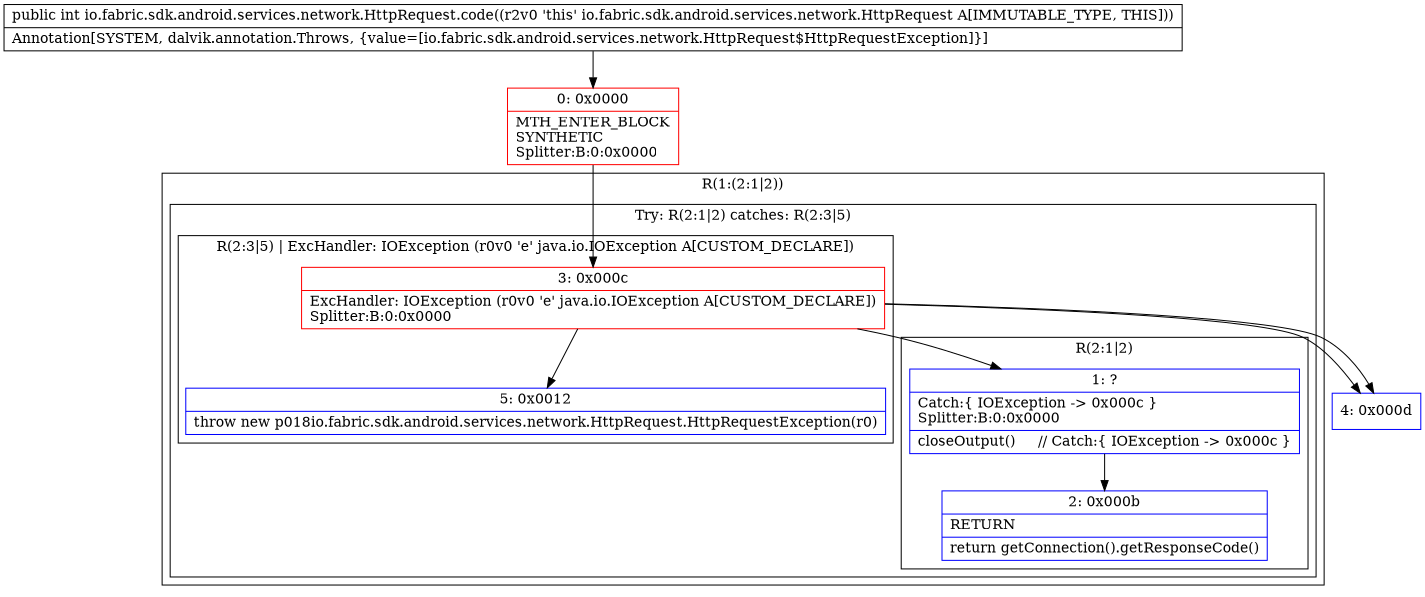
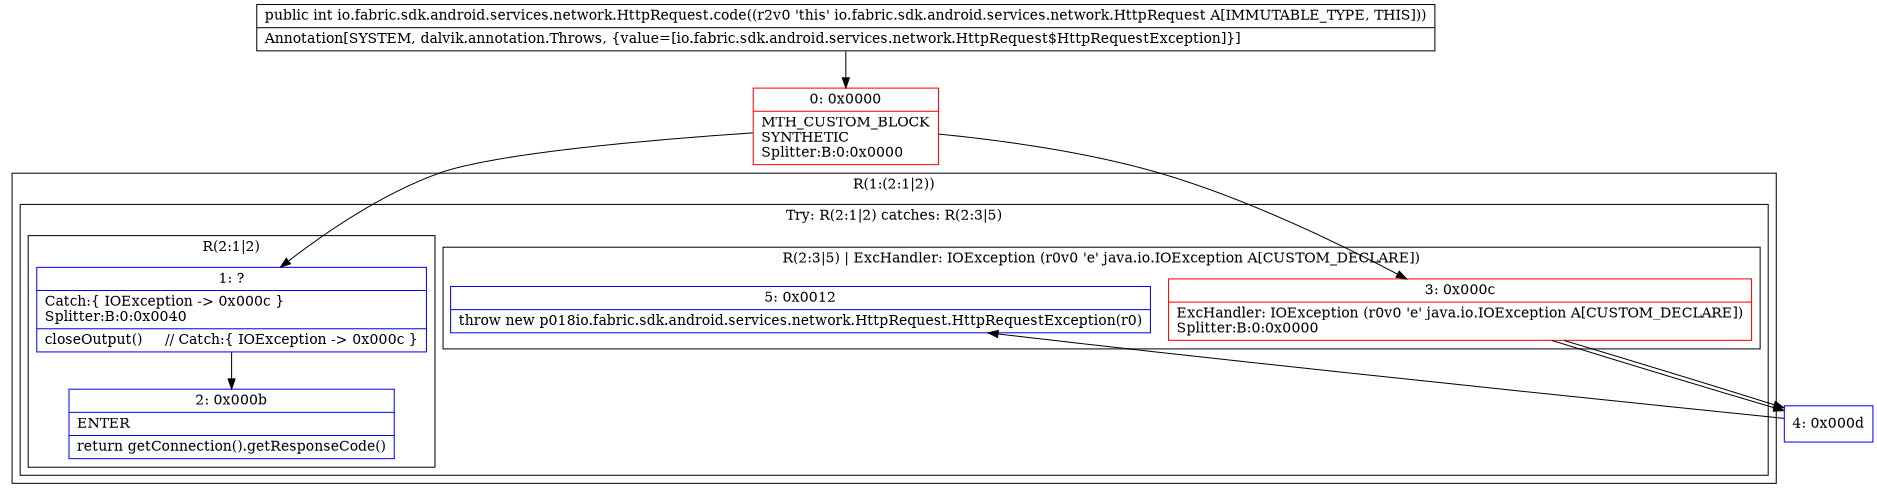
(593, 122) -> (846, 122)
(925, 345) -> (508, 158)
(565, 354) -> (1391, 377)
(989, 418) -> (116, 317)
(983, 525) -> (104, 423)
